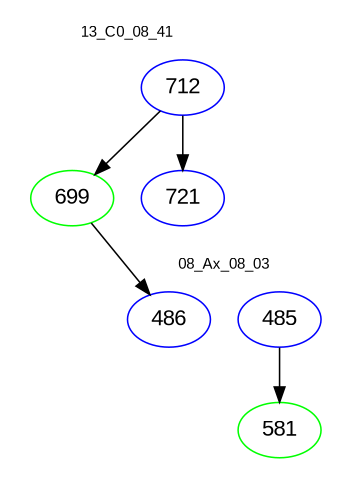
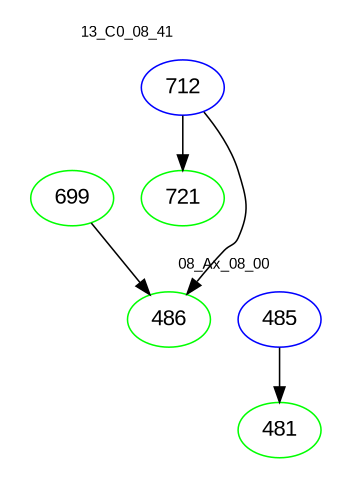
(133, 137) -> (246, 205)
(183, 198) -> (183, 198)
(224, 265) -> (224, 265)
(169, 320) -> (169, 320)
(280, 430) -> (280, 430)
